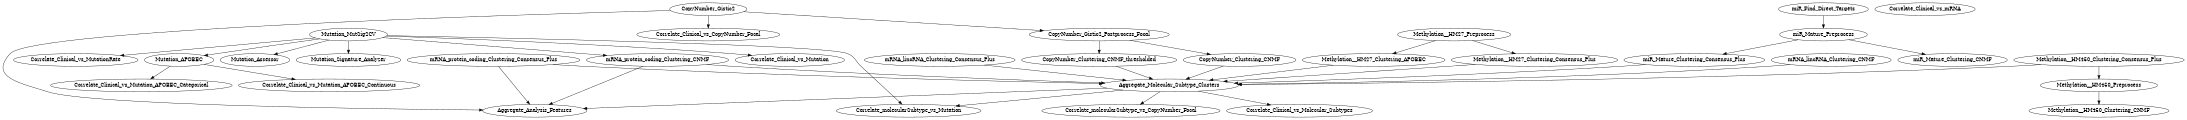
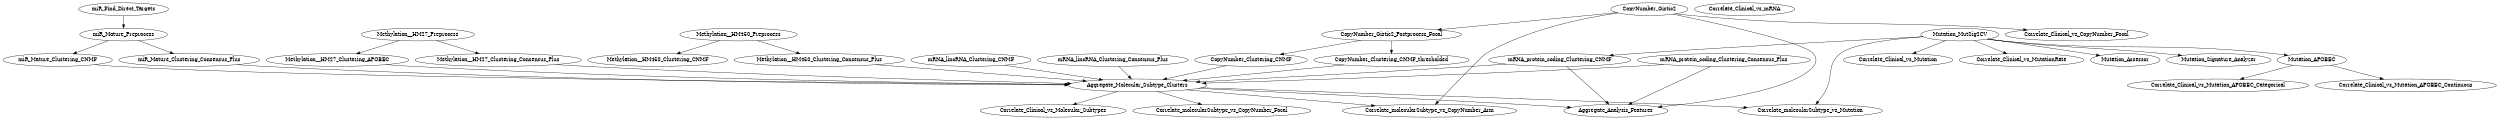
(2099, 71) -> (777, 47)
none -> (459, 77)
none -> (1430, 111)
